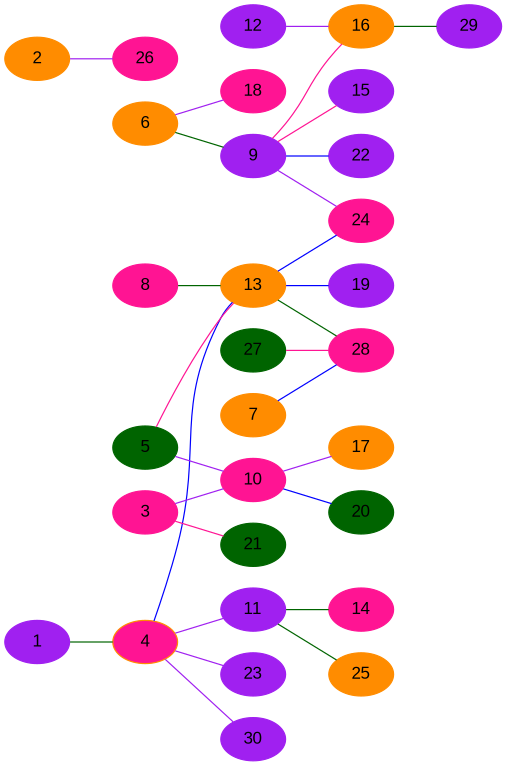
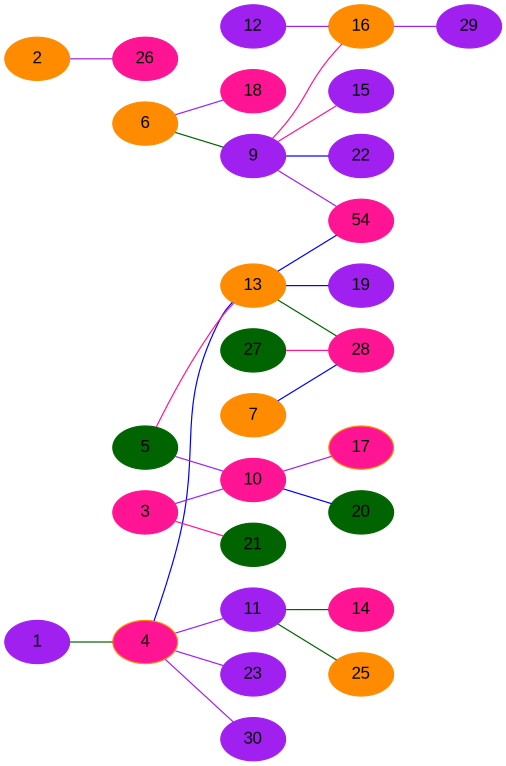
(415, 26) -> (415, 26)
(361, 221) -> (361, 221)
(145, 286) -> none
(361, 448) -> (361, 448)
